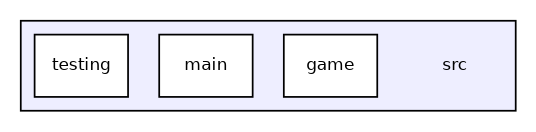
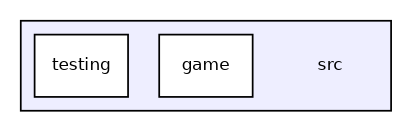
(206, 66) -> none
